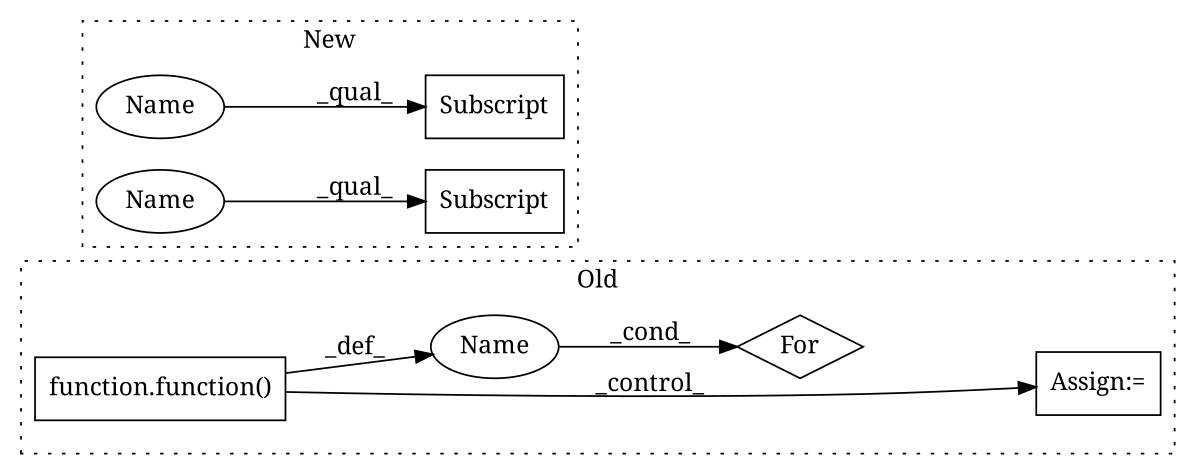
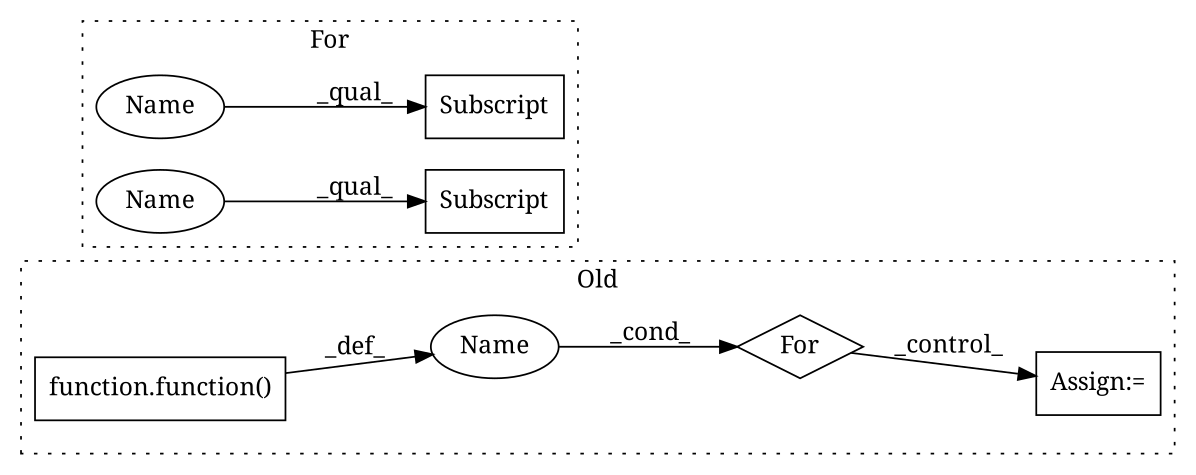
(330, 41) -> (330, 41)
(652, 396) -> (935, 363)
